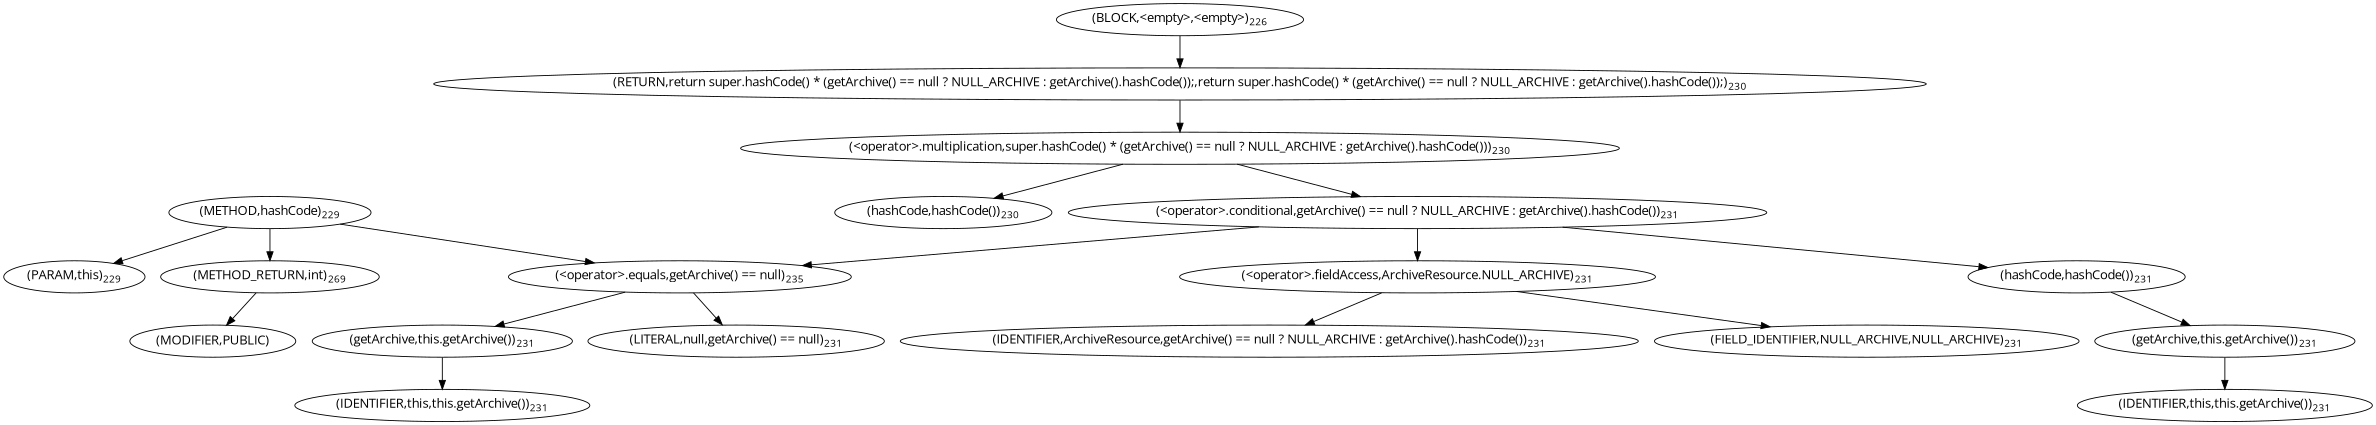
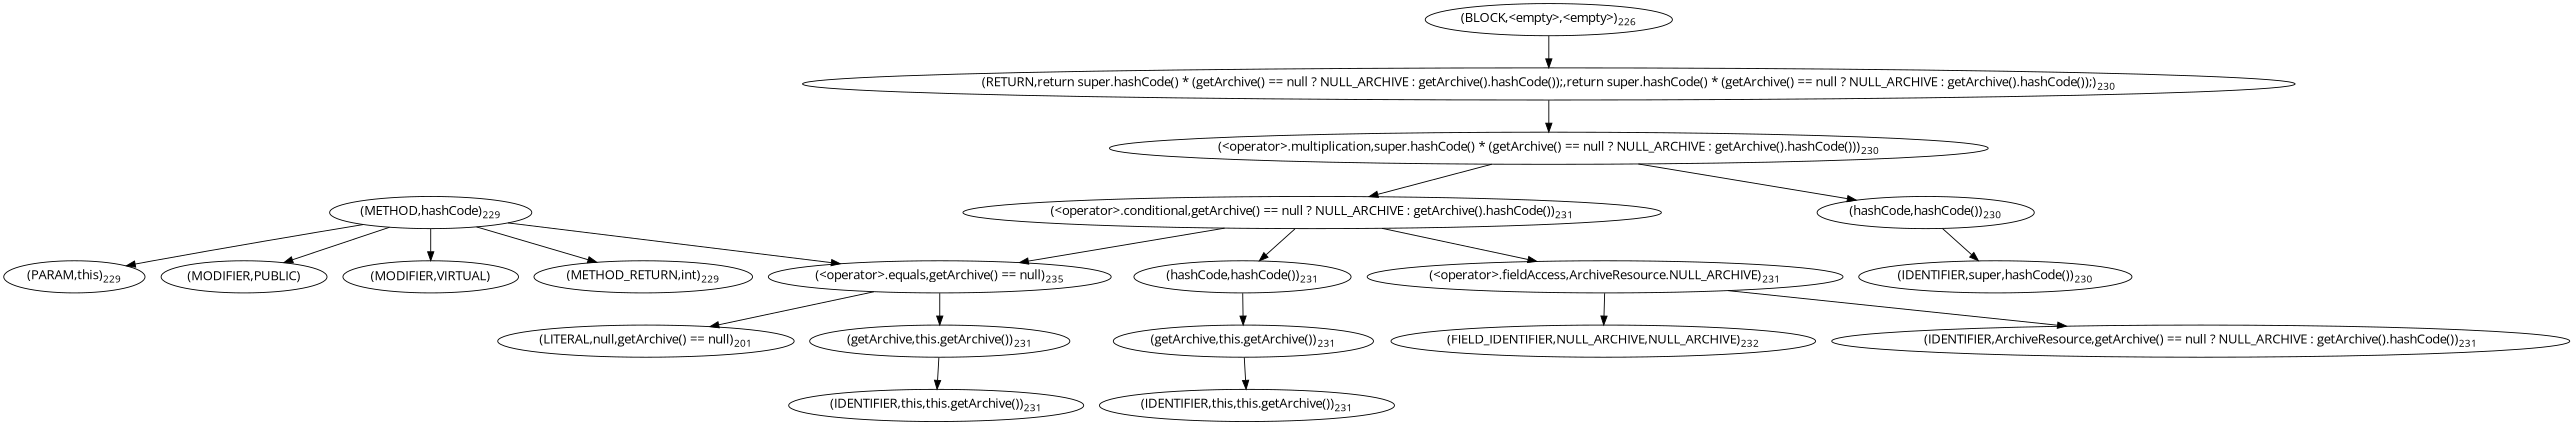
(337, 276) -> (711, 276)
none -> (431, 277)
none -> (1995, 277)
(244, 306) -> (341, 243)
(833, 340) -> (743, 340)
(2014, 340) -> (1750, 340)
